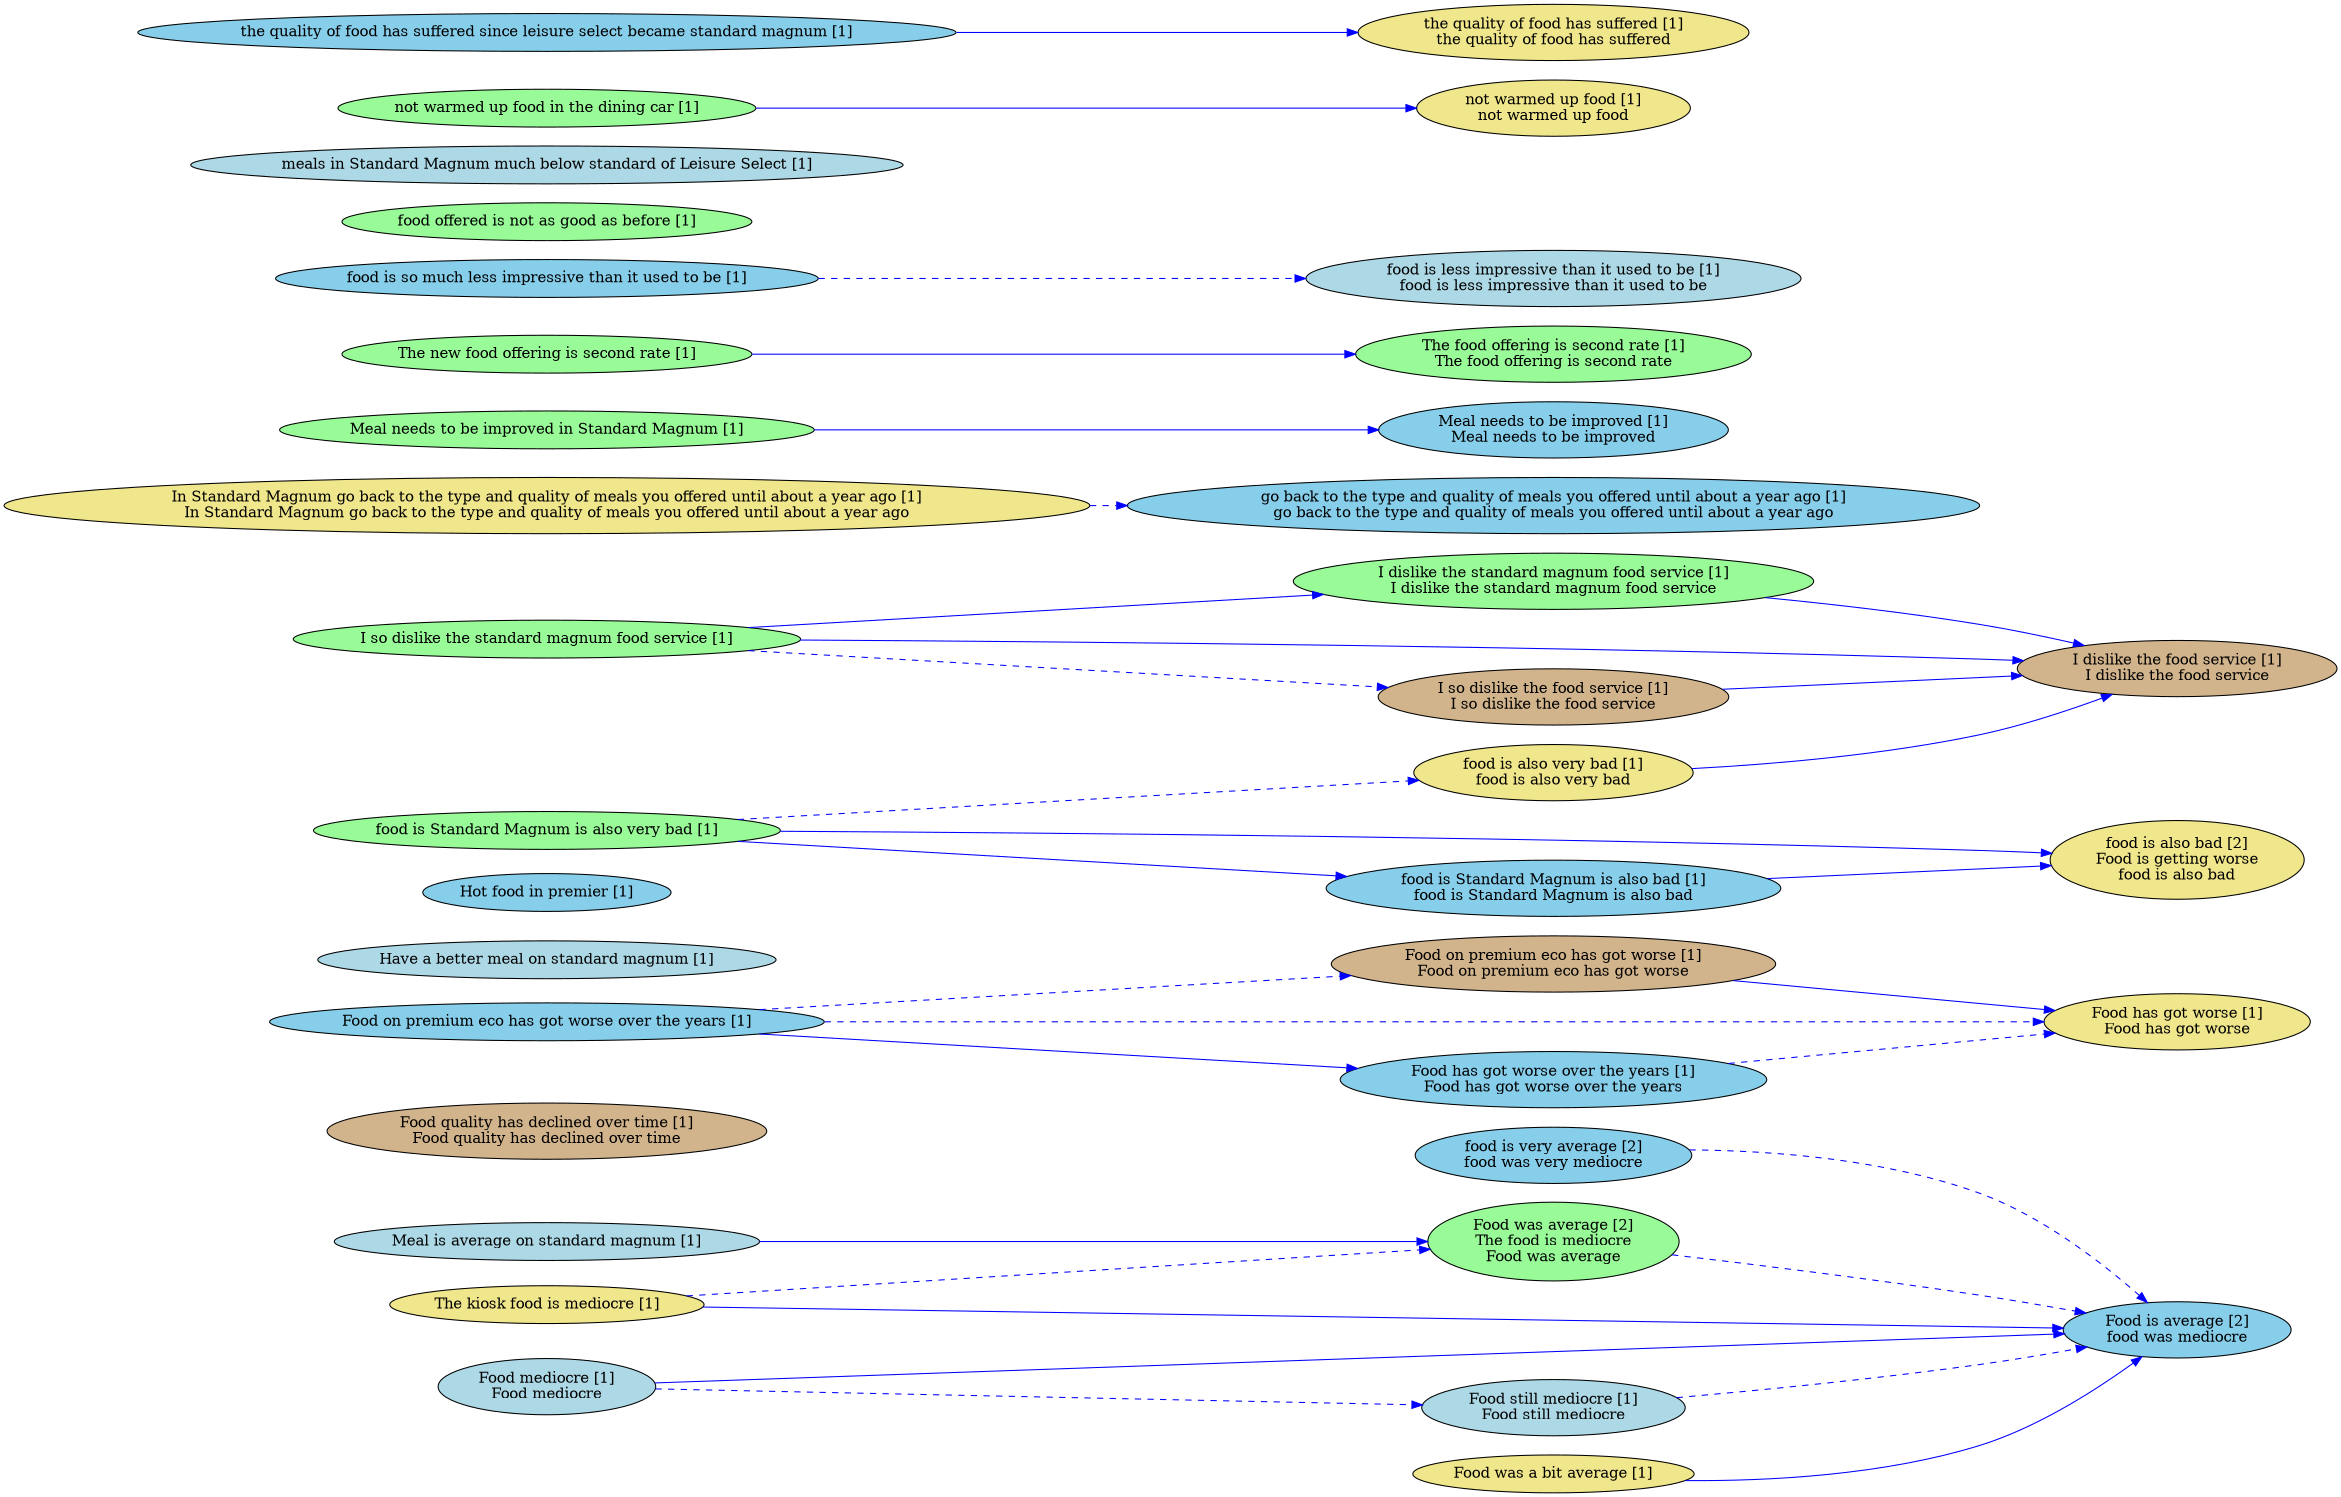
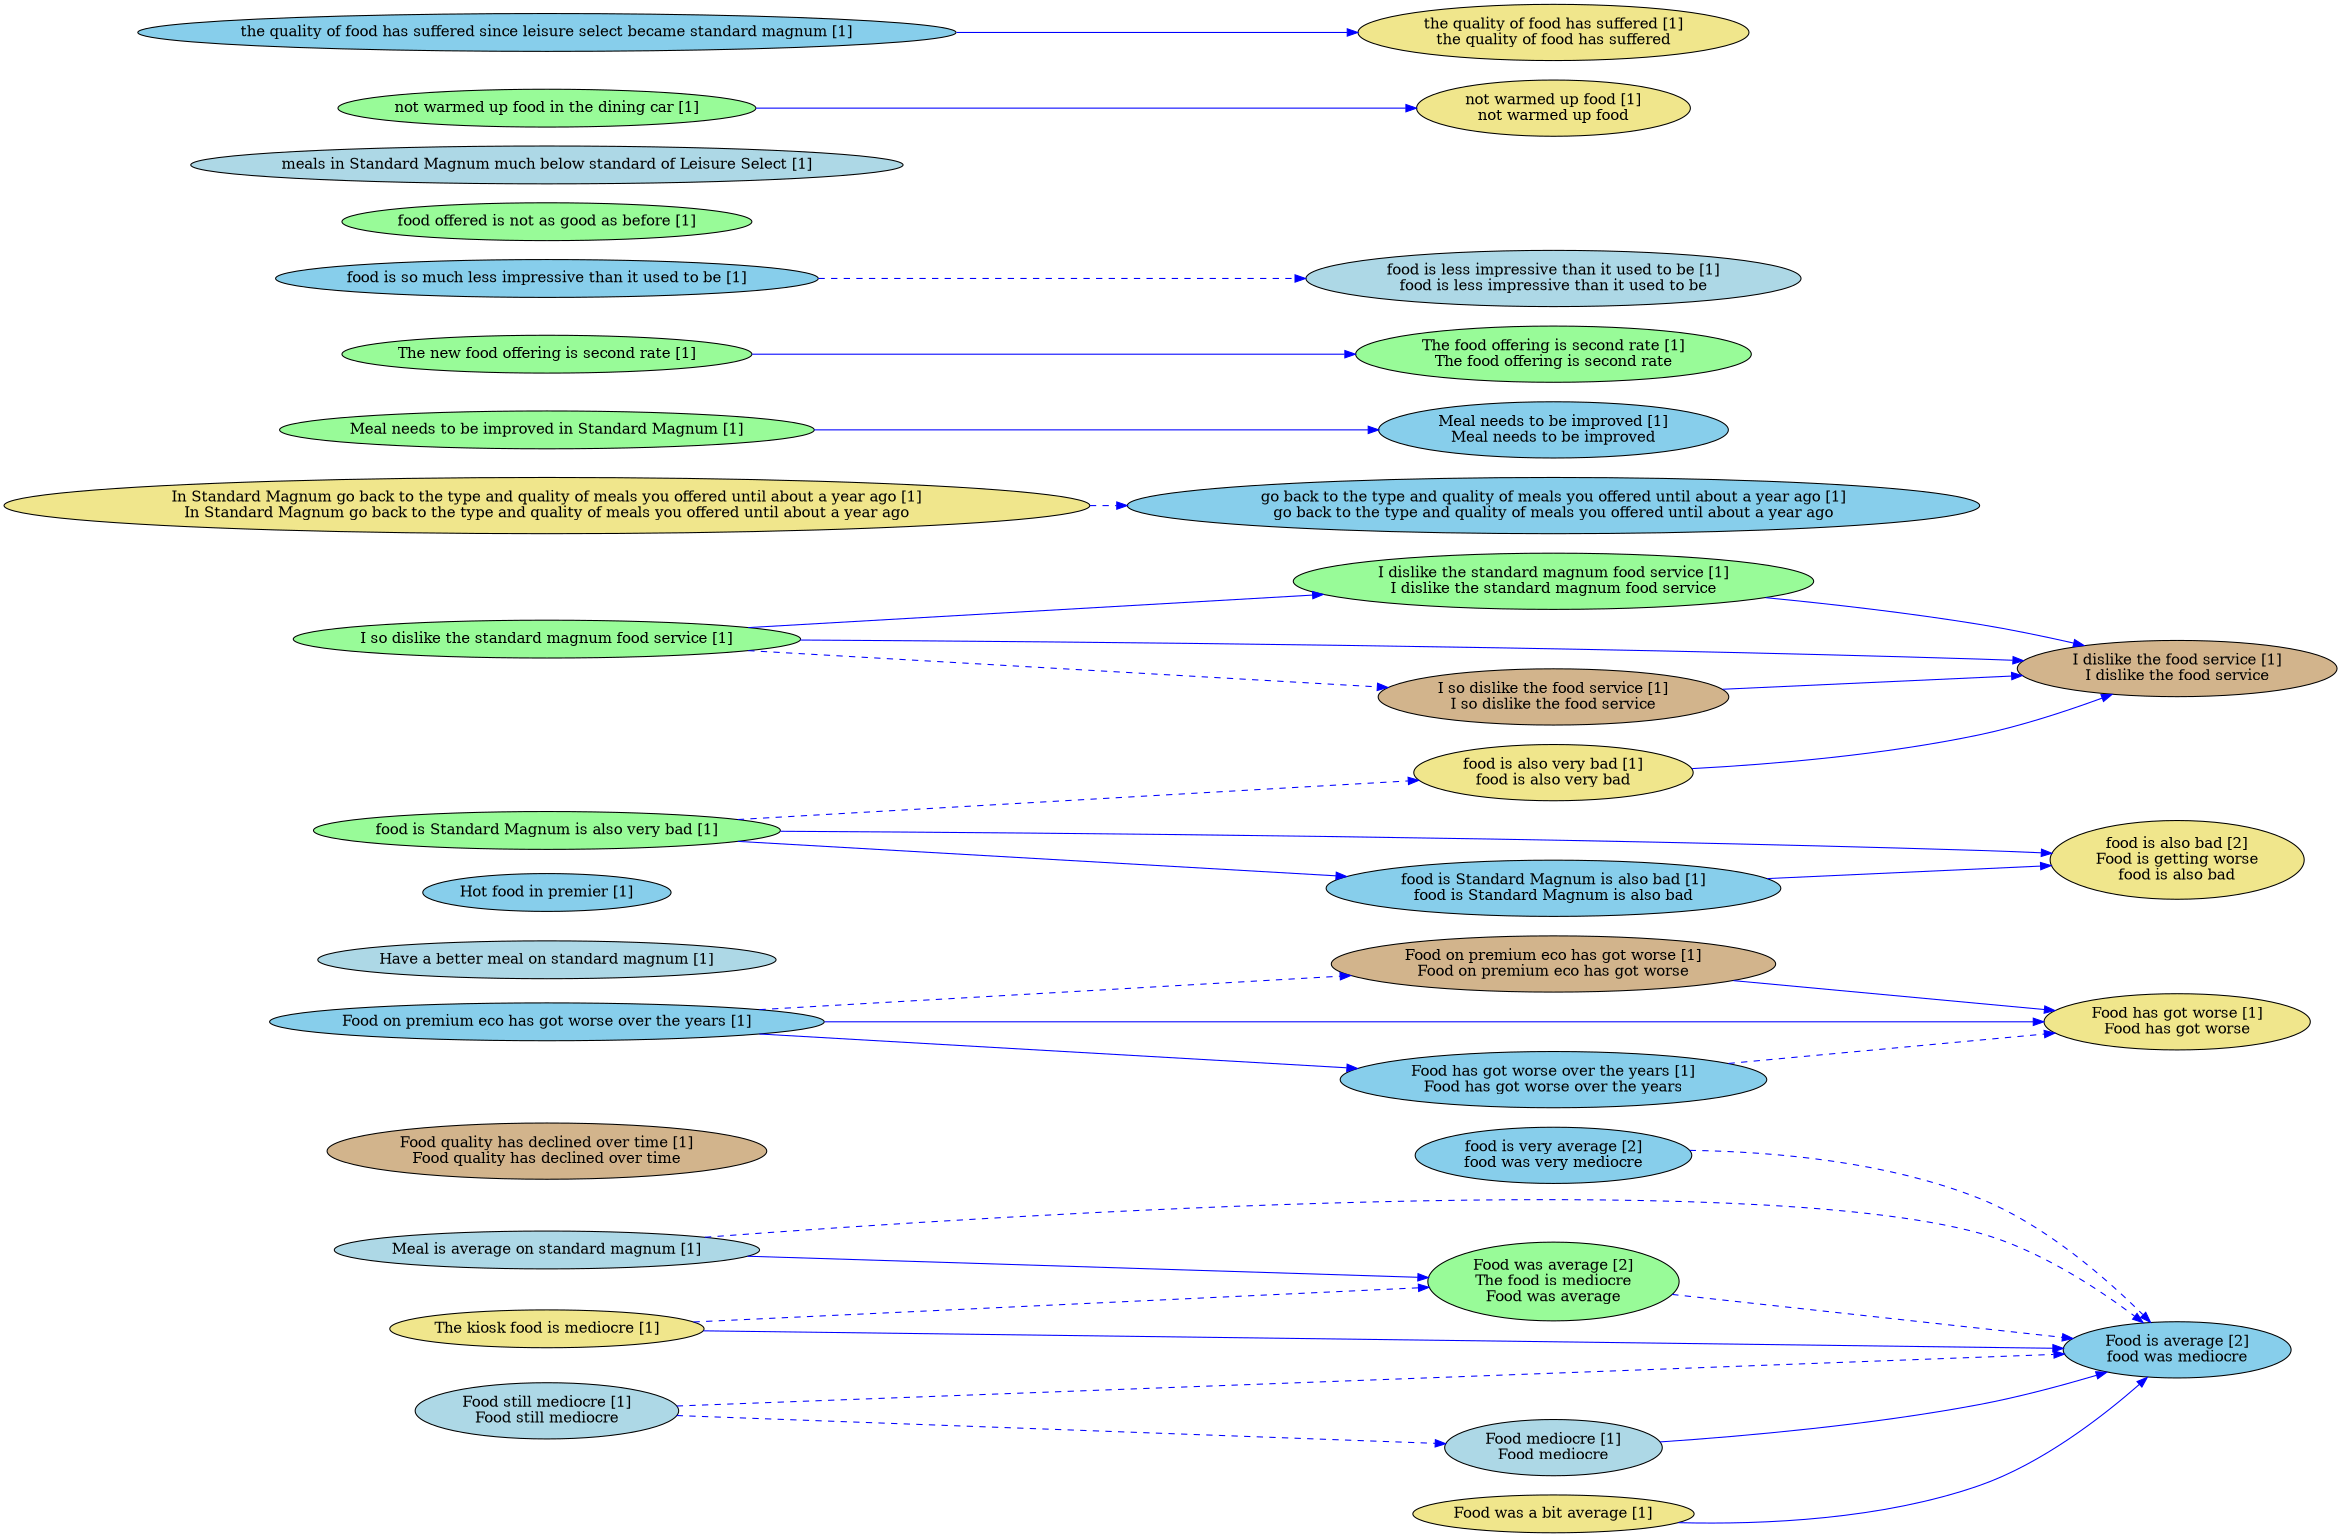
(1429, 1022) -> (1429, 1022)
none -> (1431, 1201)
(1034, 1397) -> (1056, 1429)
